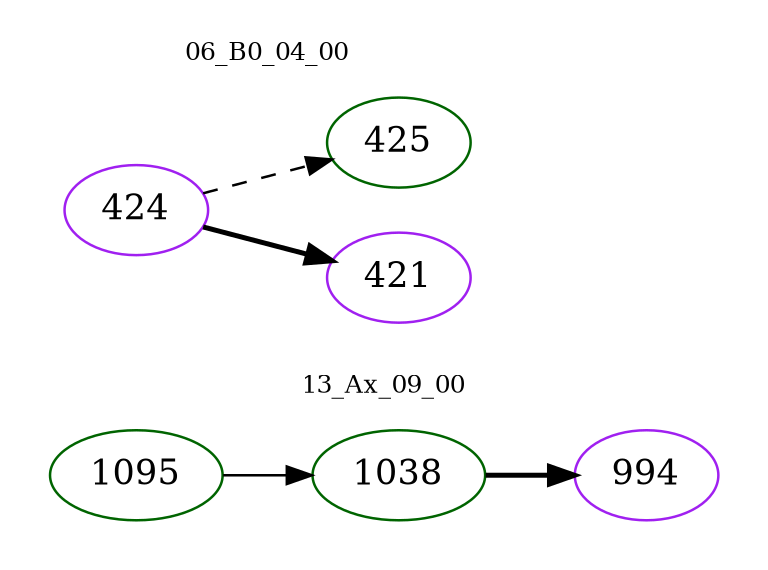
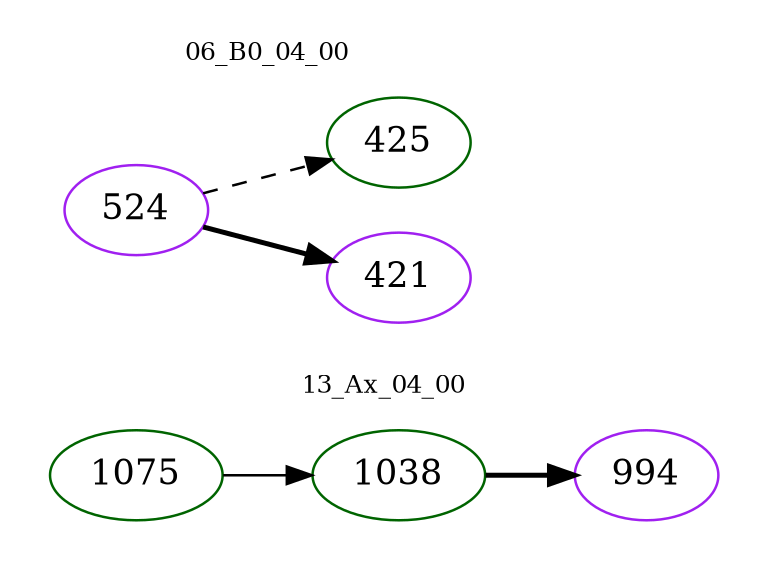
(136, 210) -> (136, 210)
(384, 386) -> (384, 386)
(136, 475) -> (136, 475)
